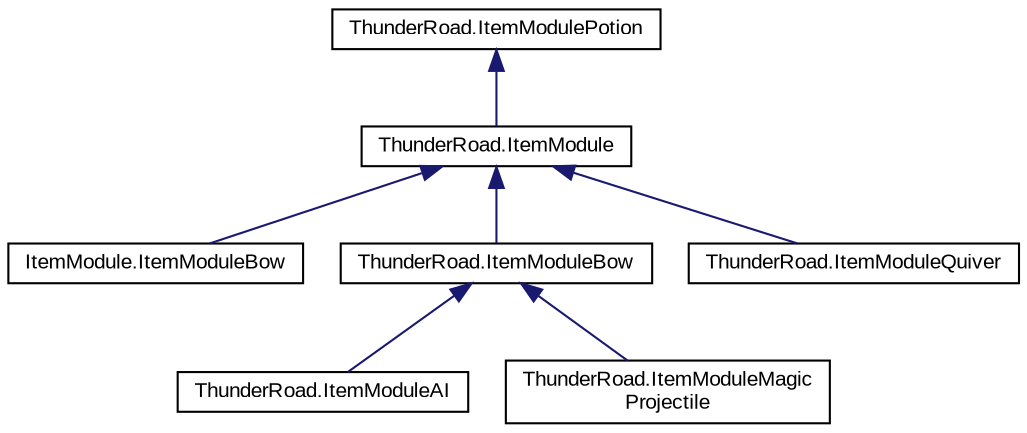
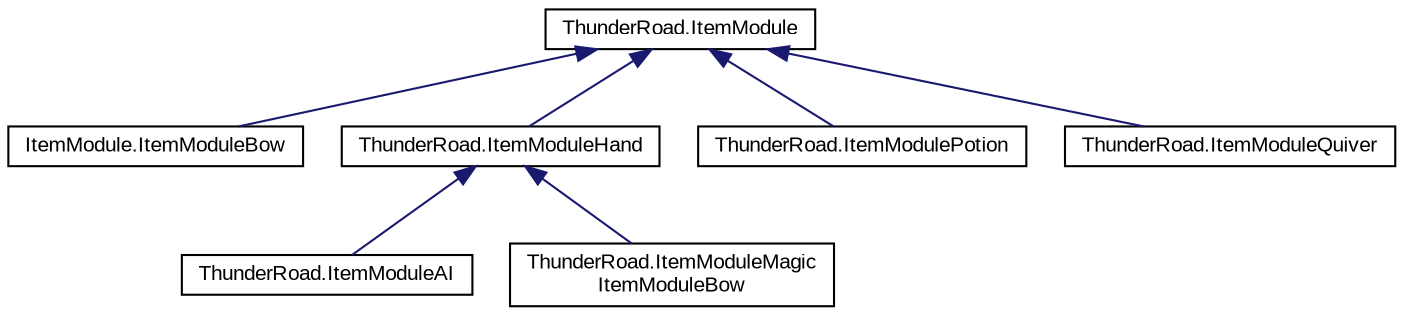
(496, 99) -> (780, 93)
(496, 263) -> (501, 146)
(668, 392) -> (672, 275)
